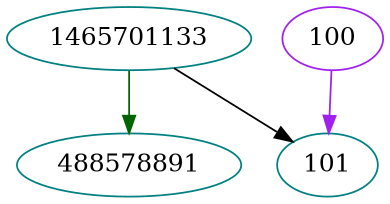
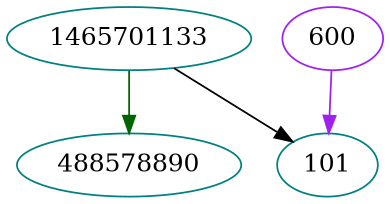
(333, 39) -> (333, 39)
(129, 165) -> (129, 165)
